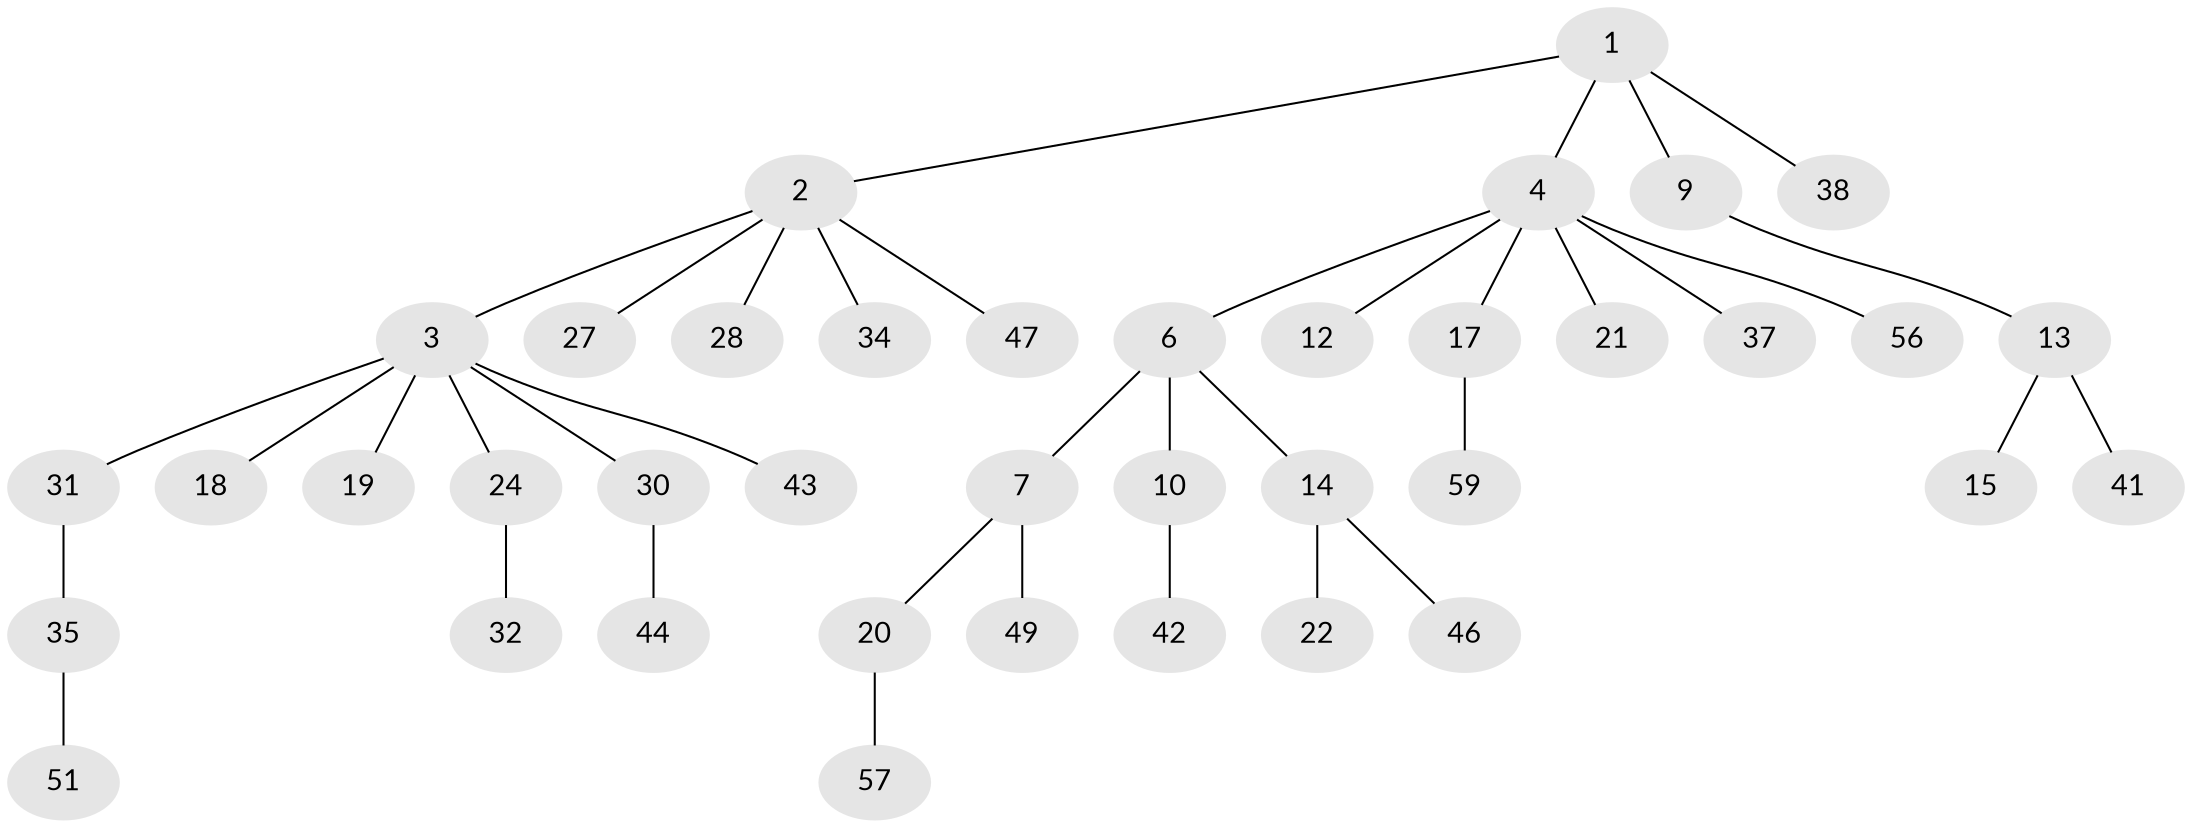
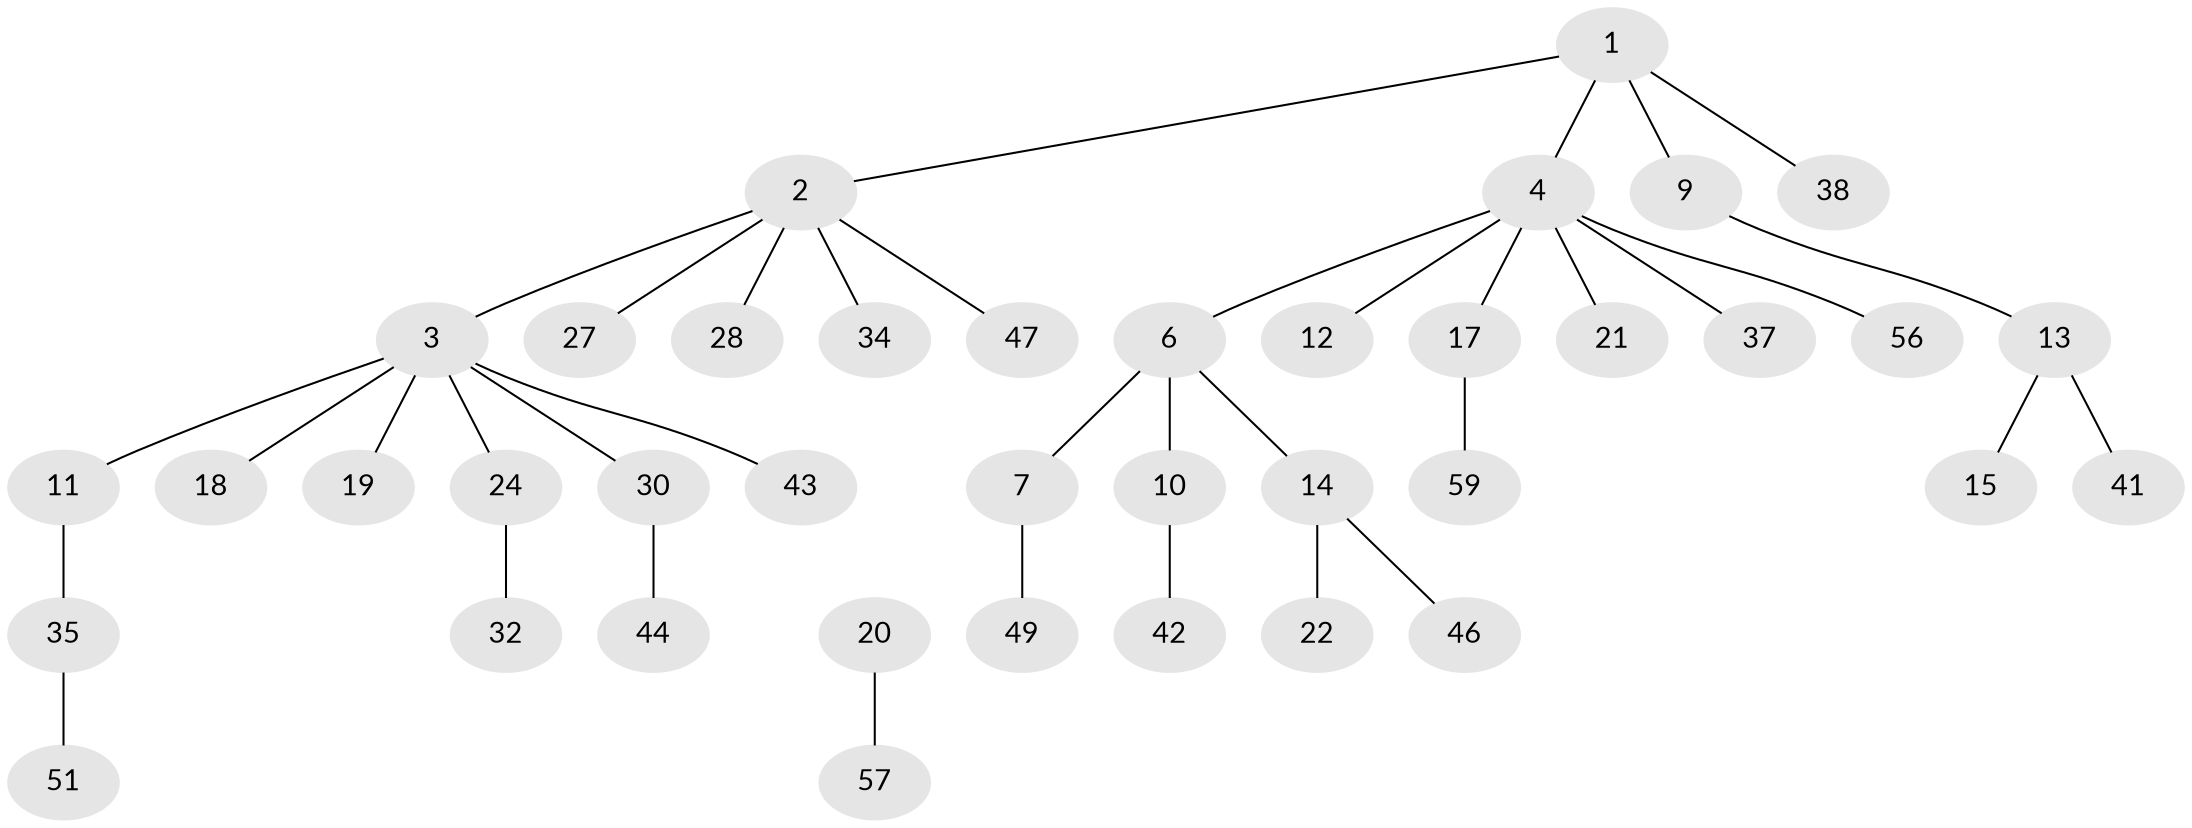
(64, 488) -> (64, 488)
(949, 561) -> none
